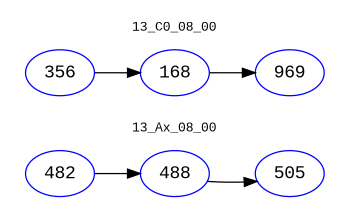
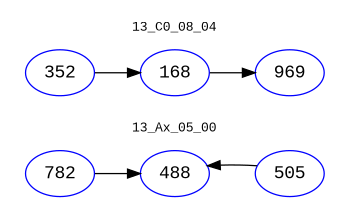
(175, 27) -> (175, 27)
(60, 73) -> (60, 73)
(175, 128) -> (175, 128)
(60, 174) -> (60, 174)
(226, 182) -> (239, 165)
